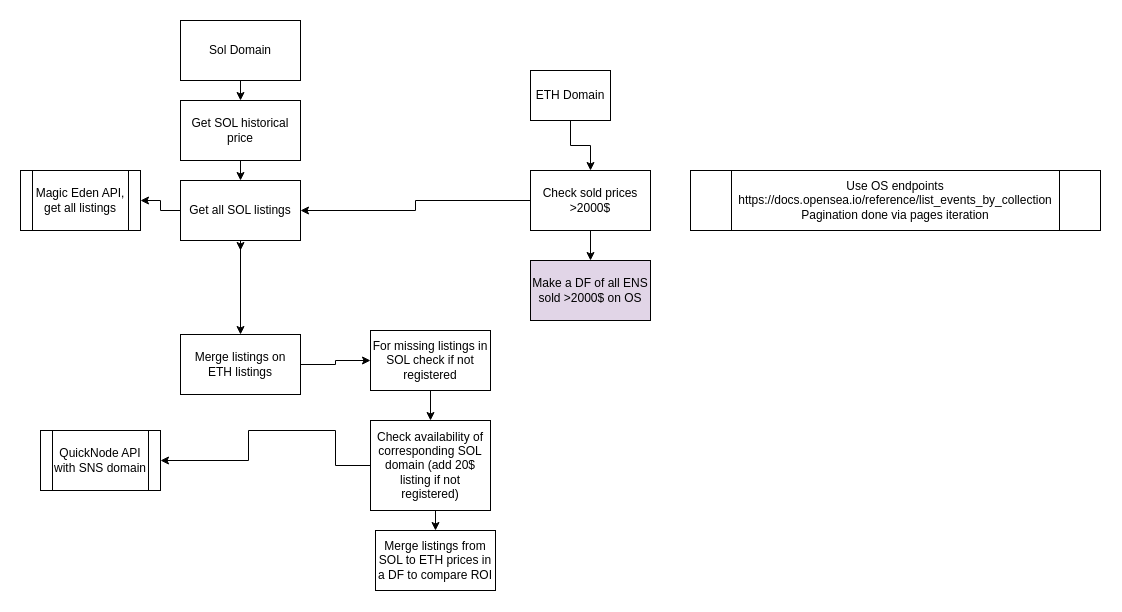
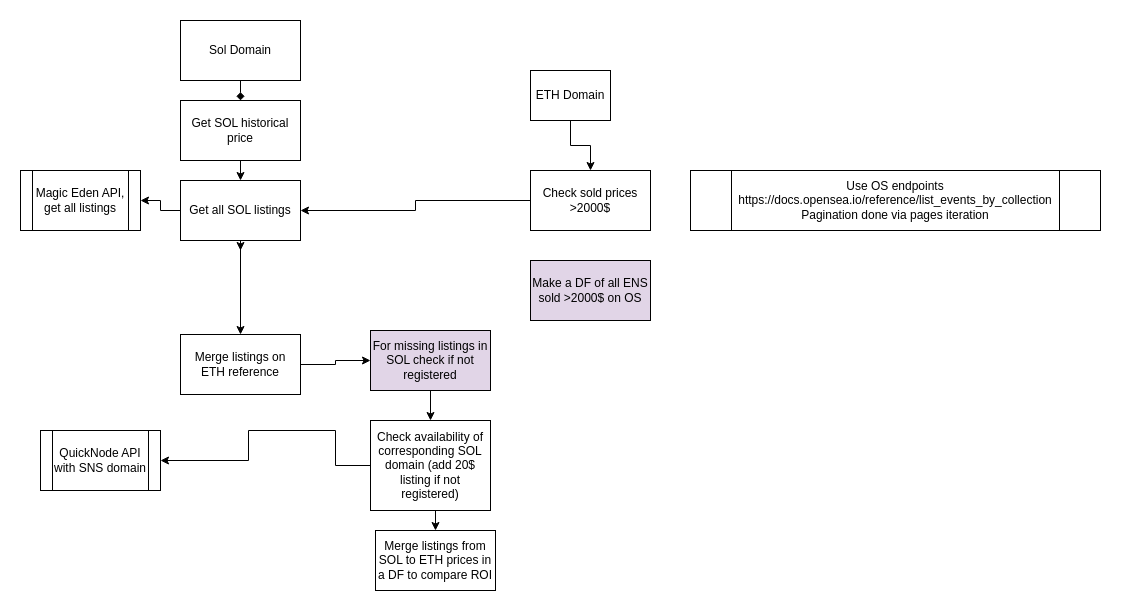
(241, 92) -> (241, 92)
(591, 250) -> none
(431, 361) -> (431, 361)
(241, 365) -> (241, 365)
